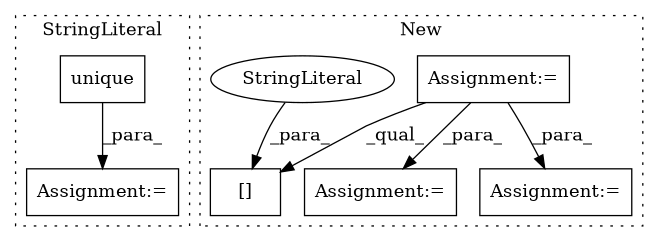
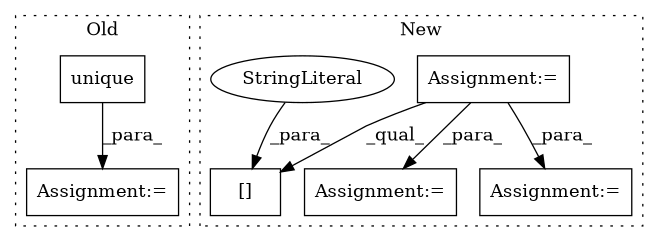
(103, 31) -> (103, 31)
